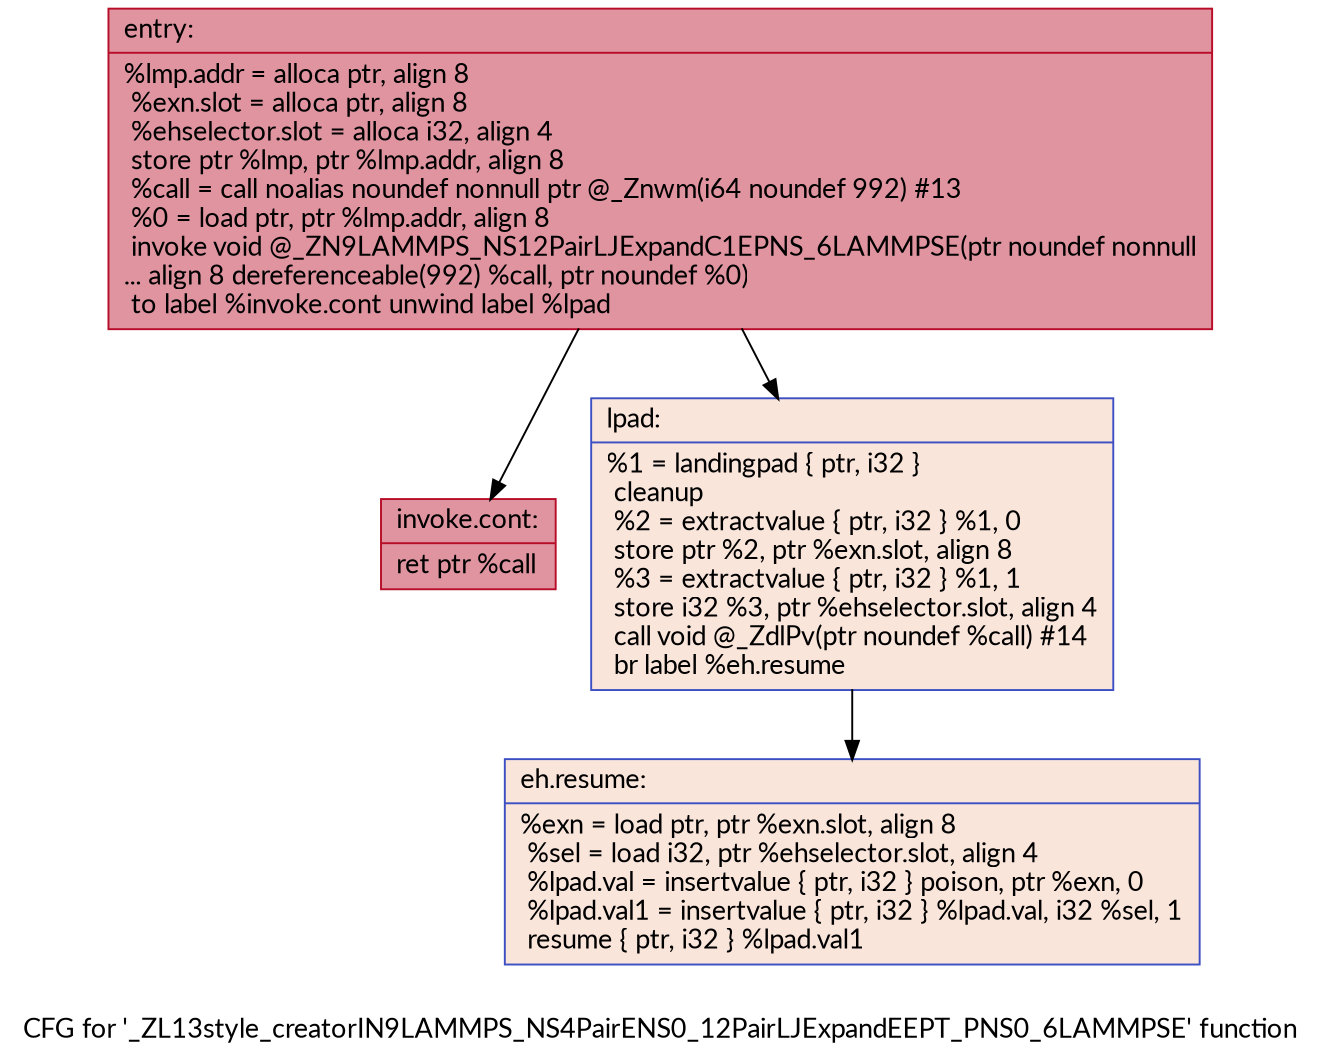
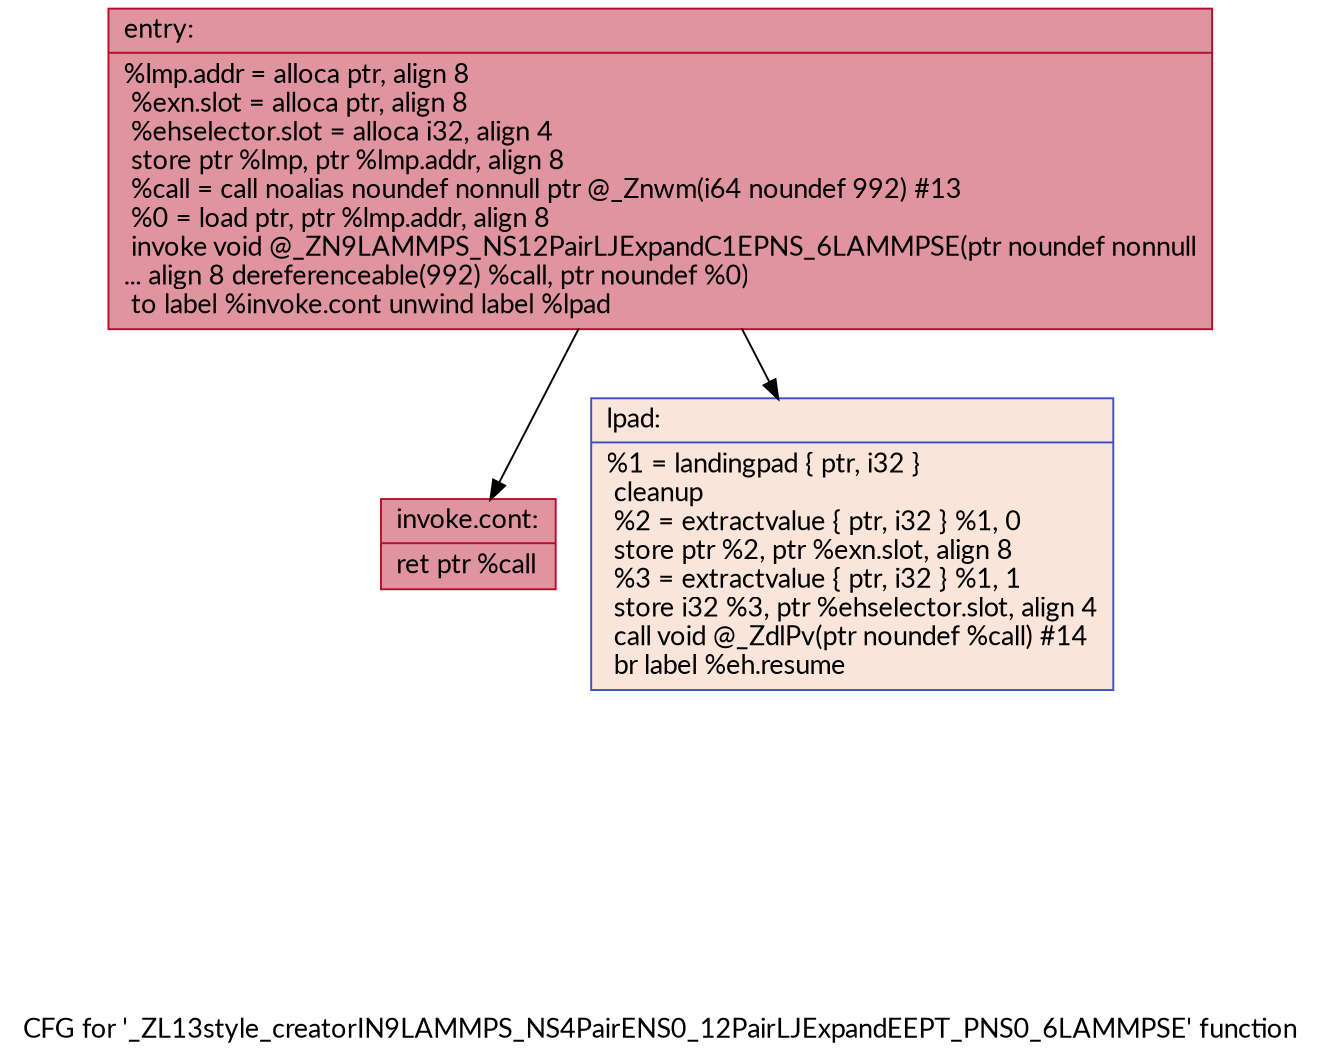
(852, 862) -> none
